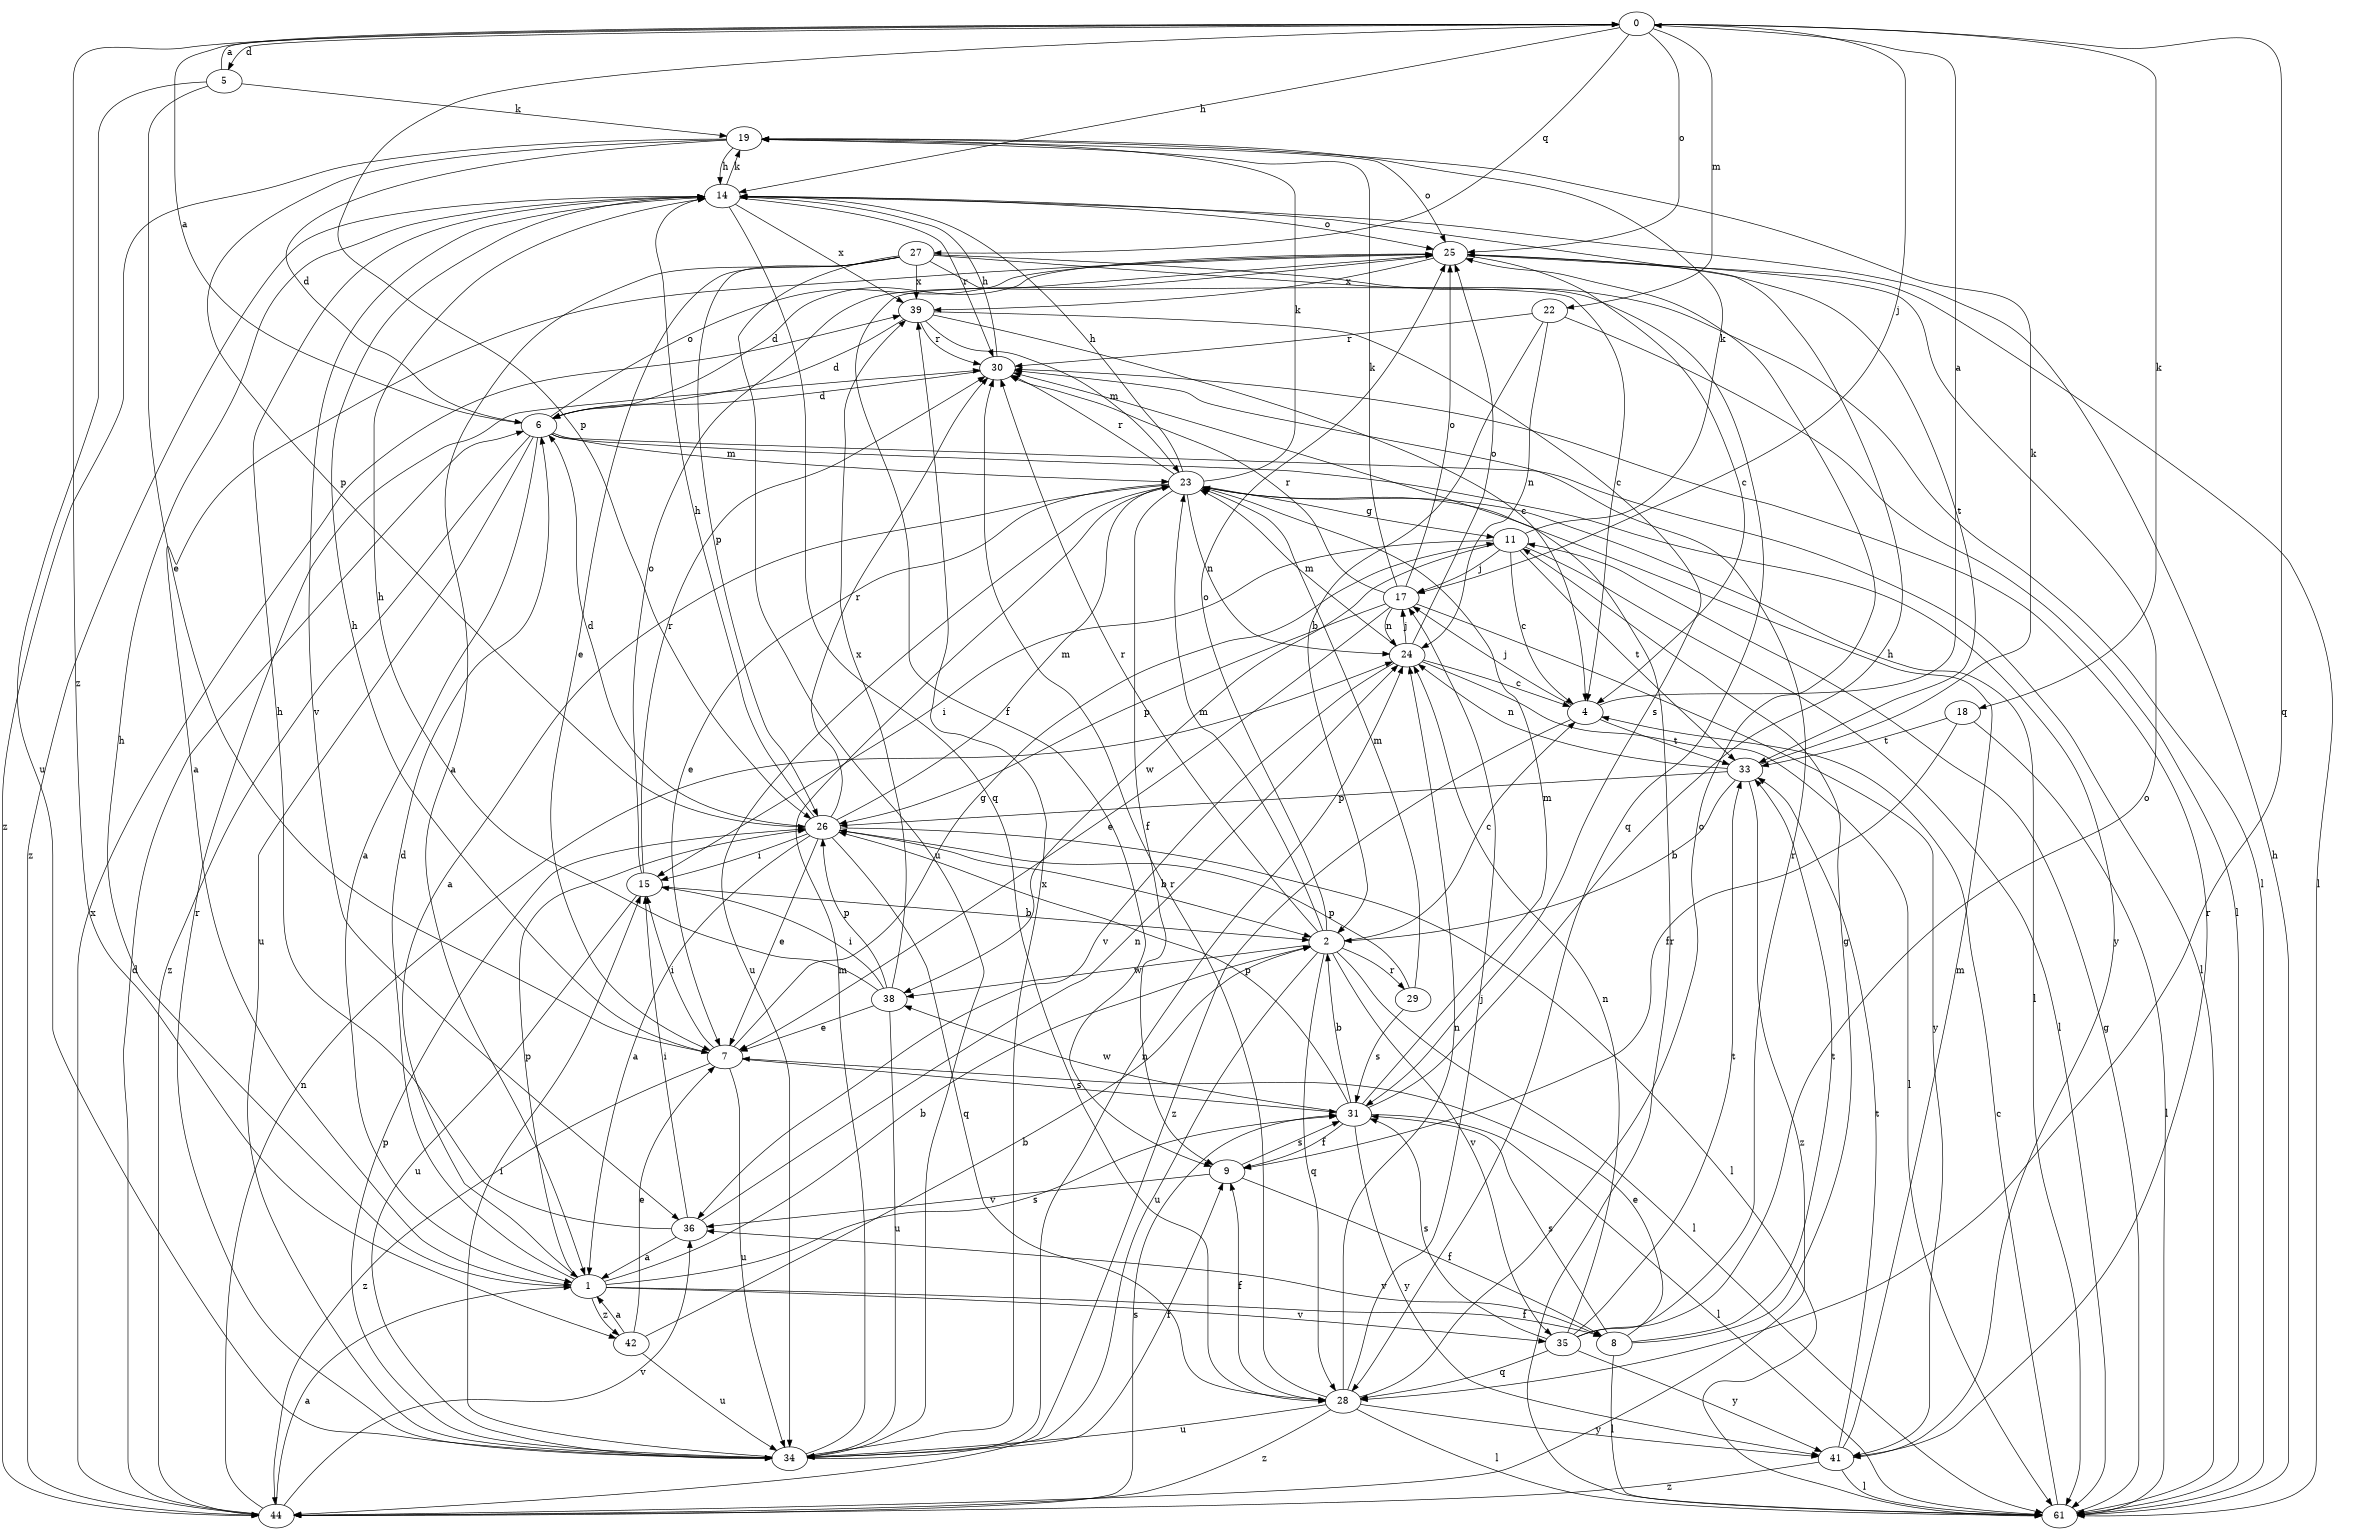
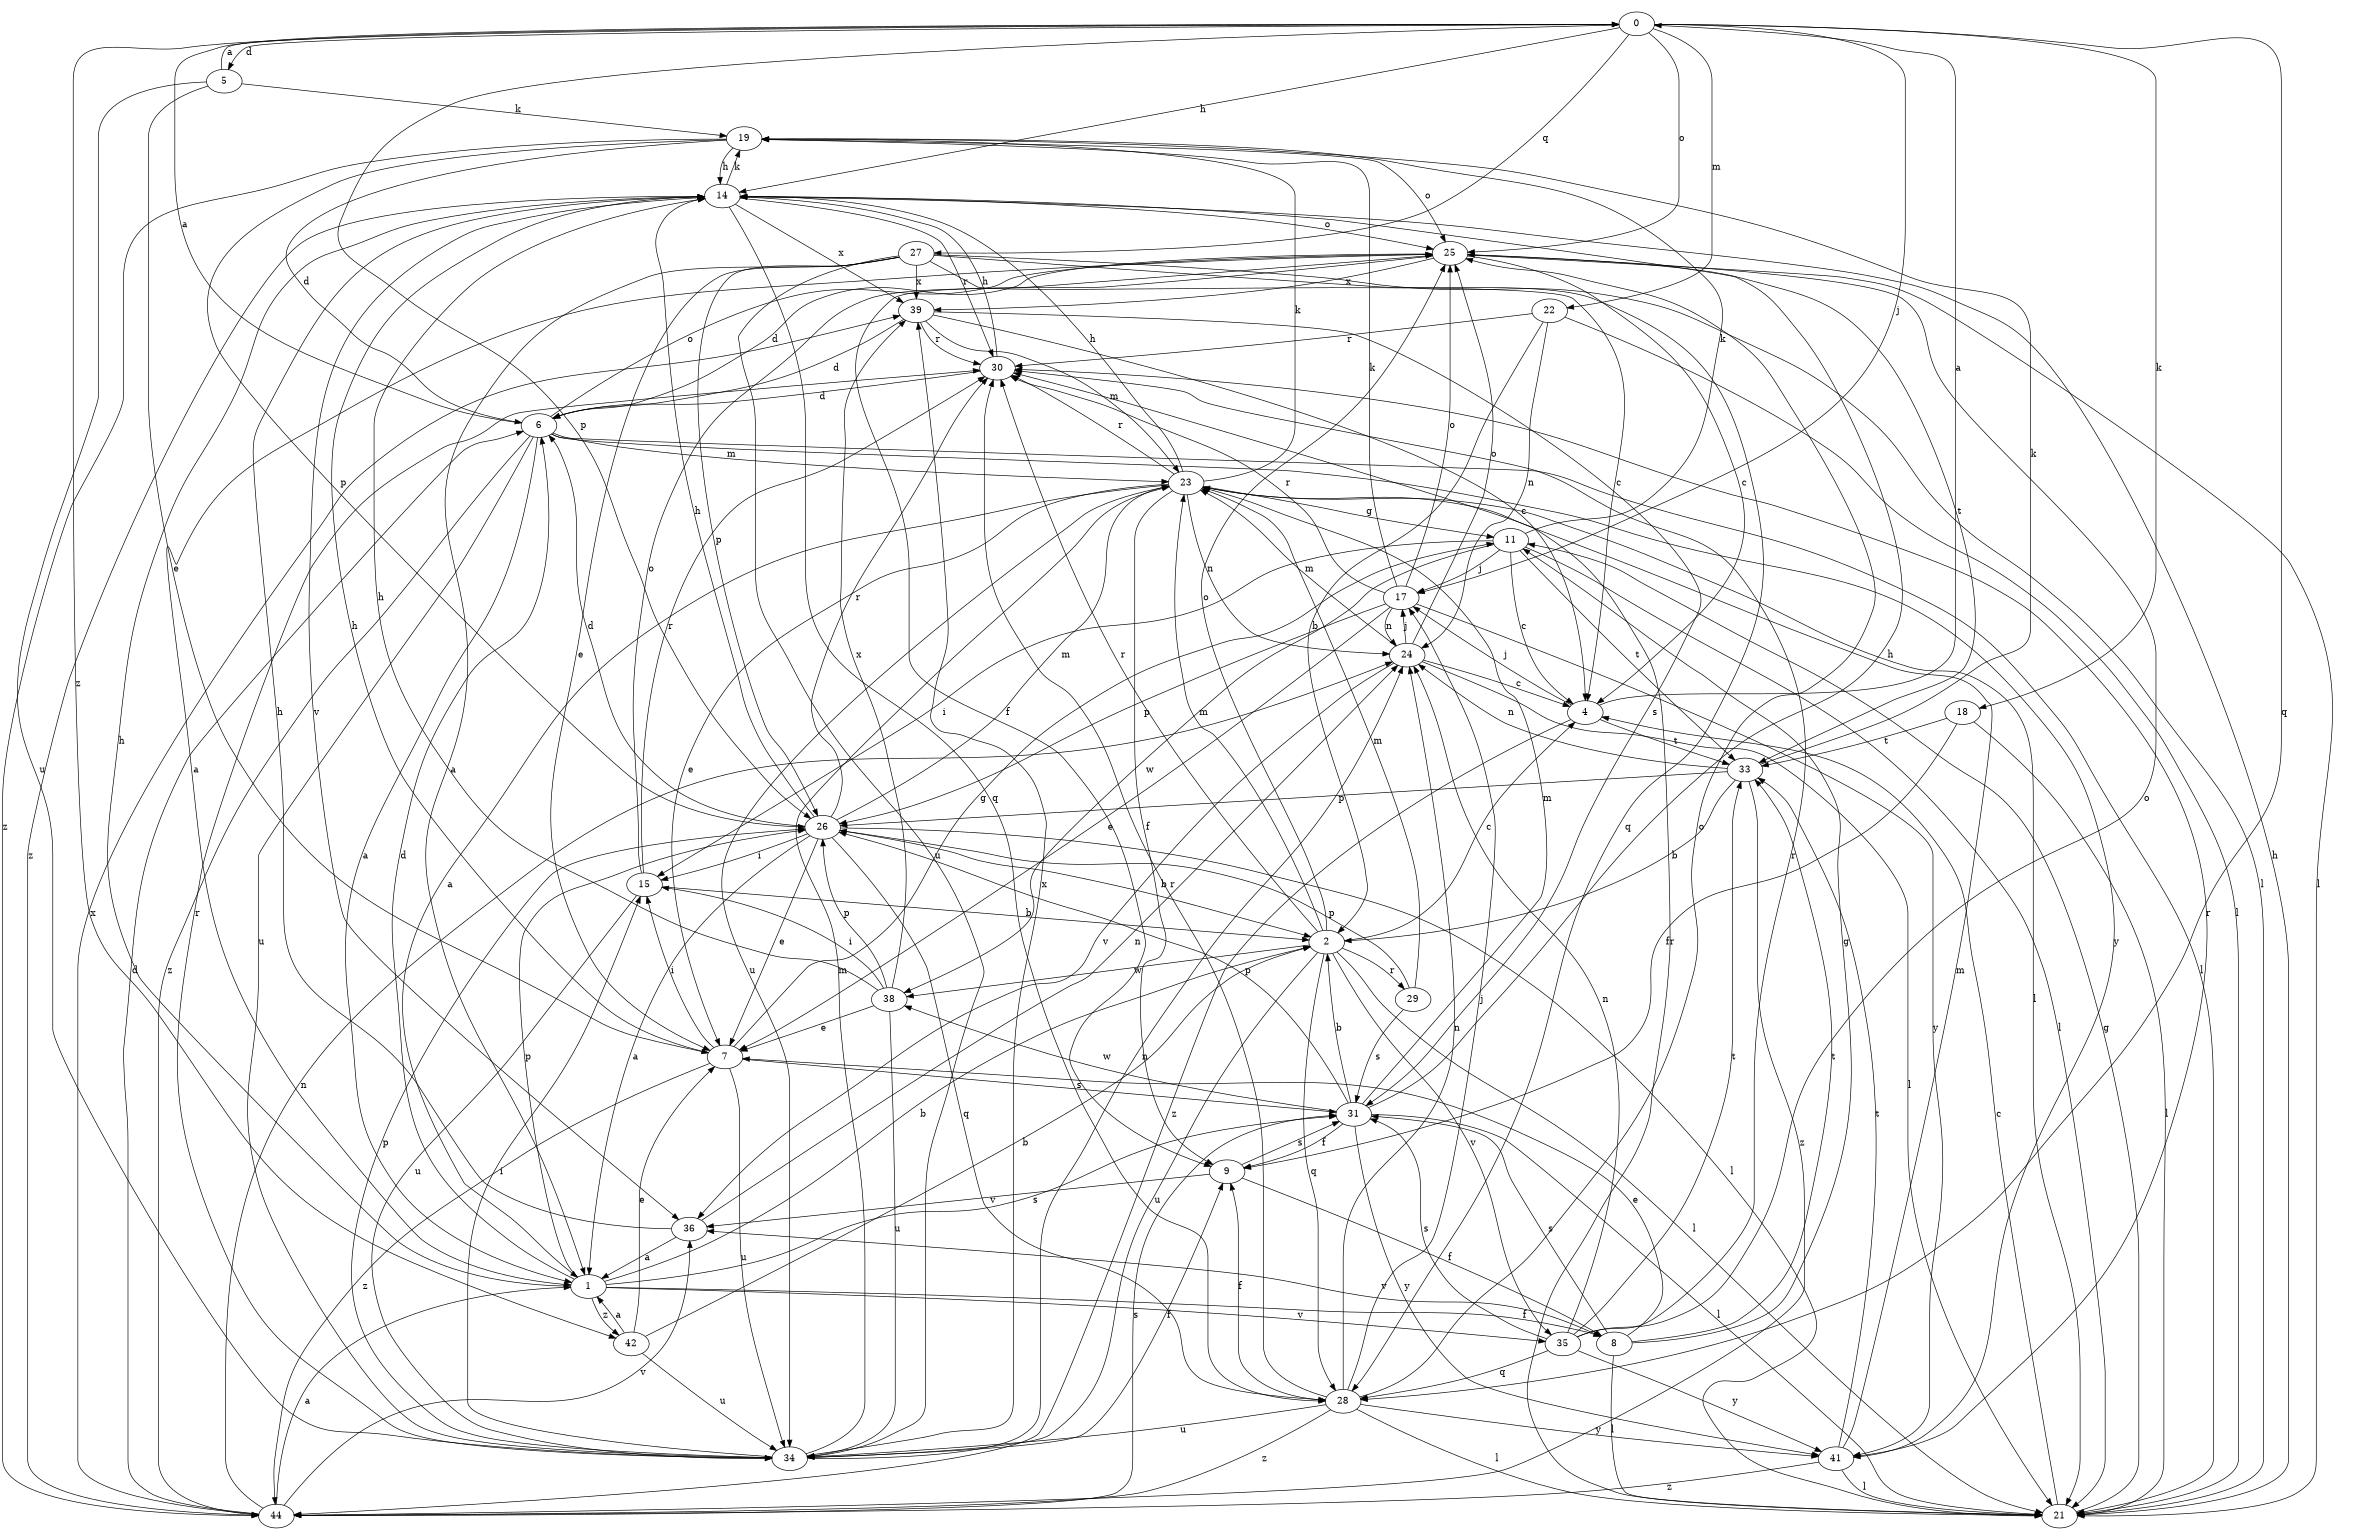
(663, 1061) -> none
(2060, 1516) -> (2060, 1516)
